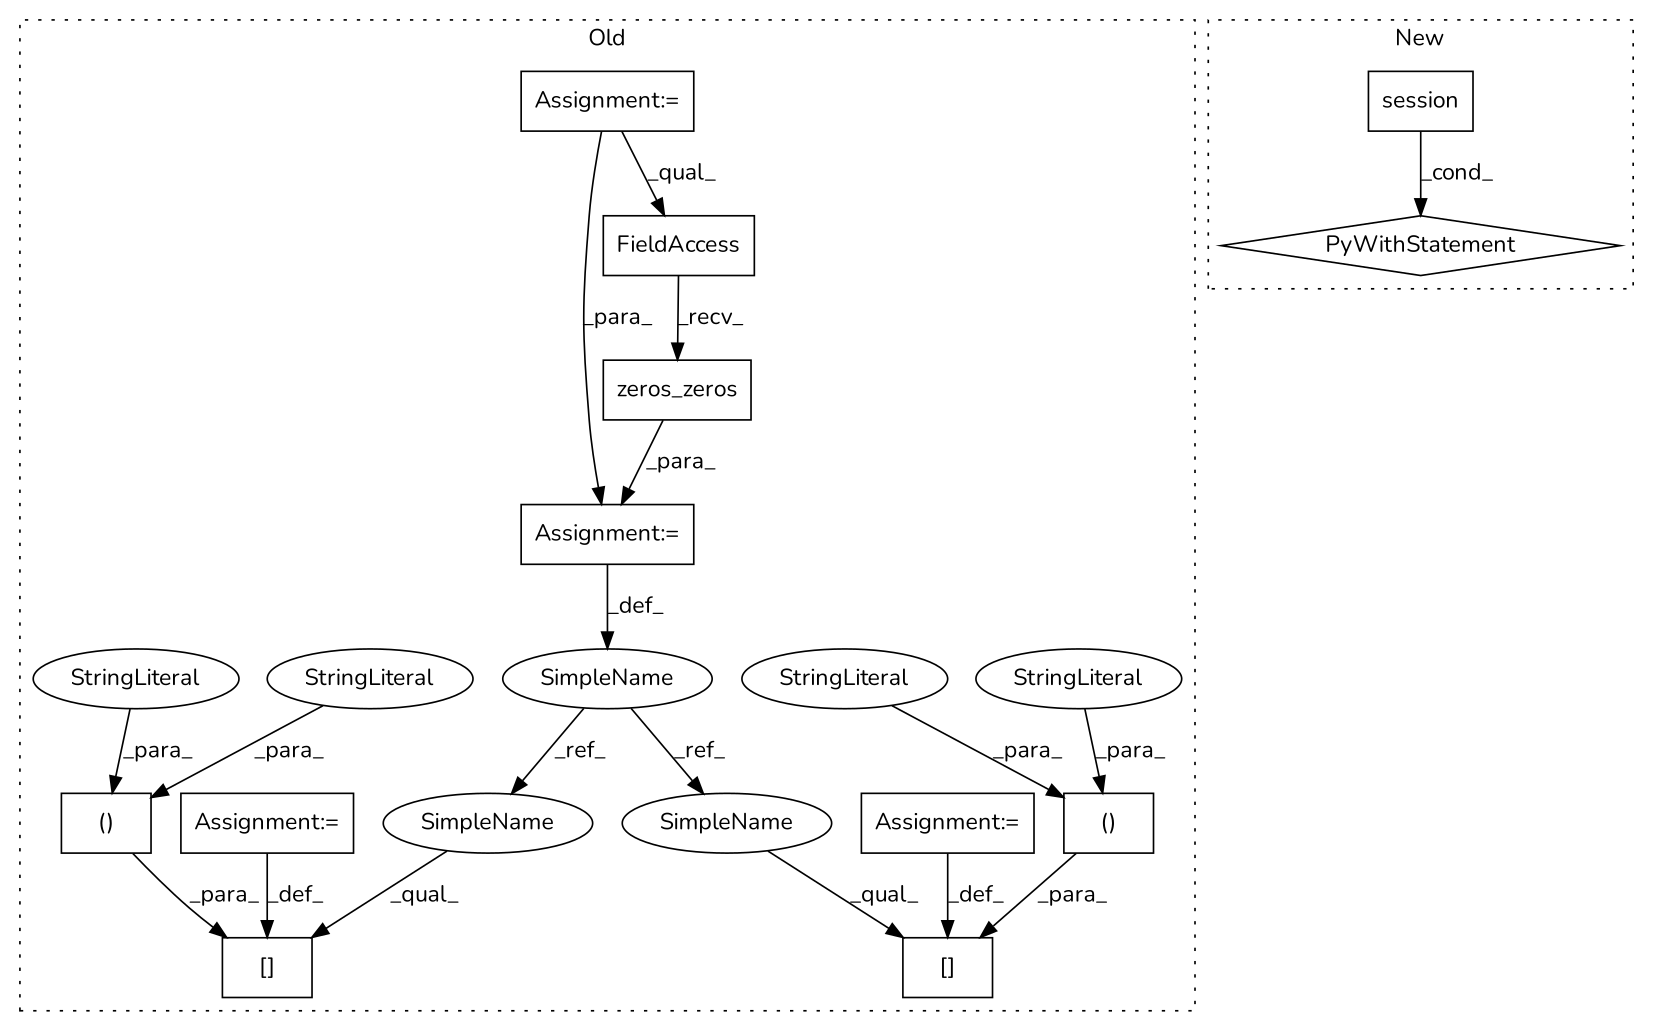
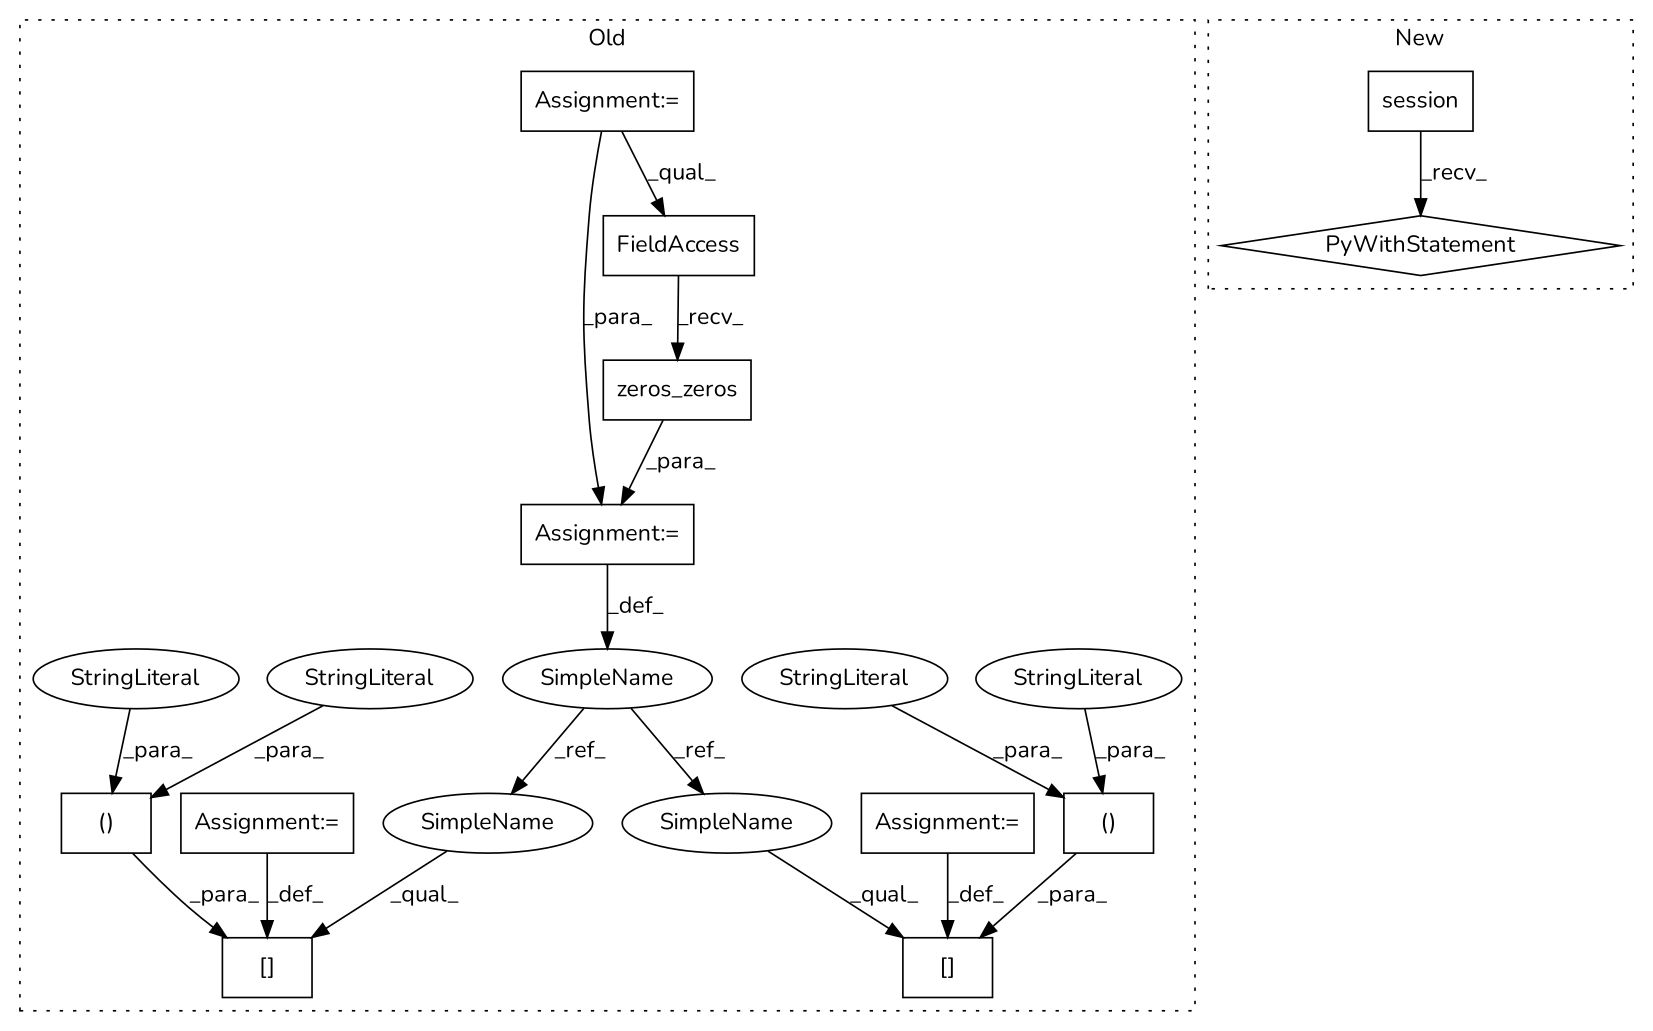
(1457, 173) -> (1454, 173)
